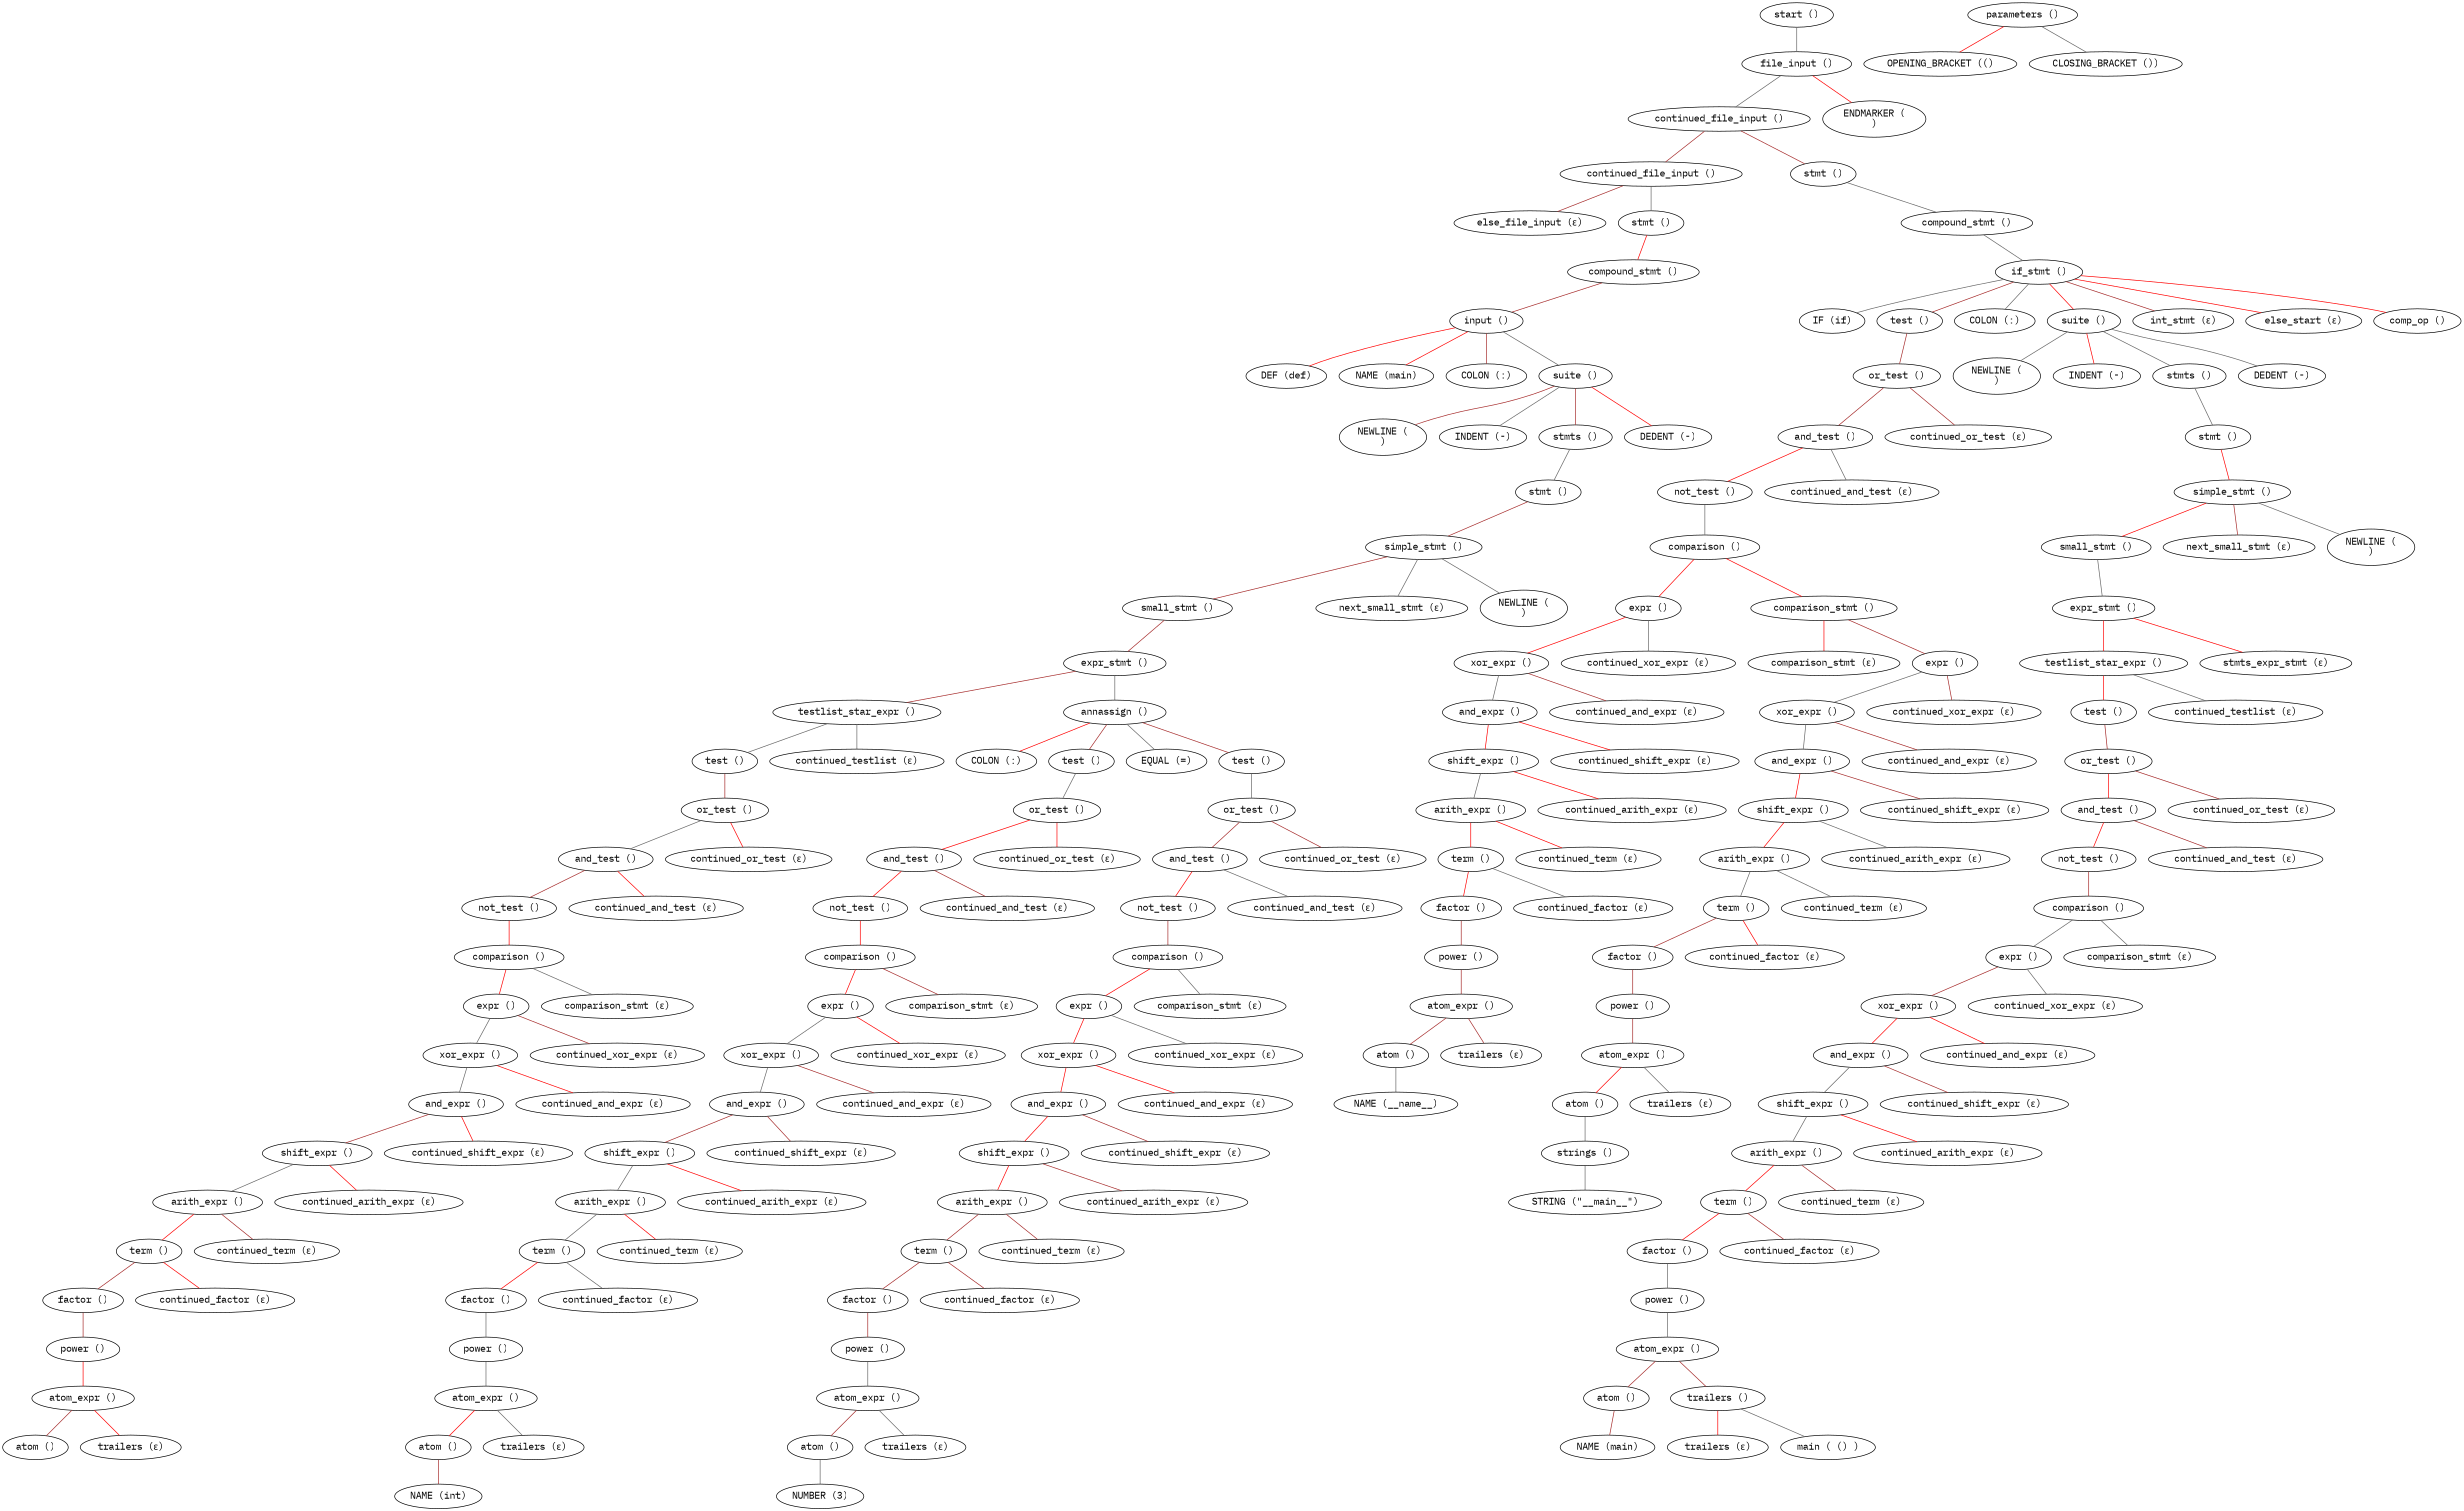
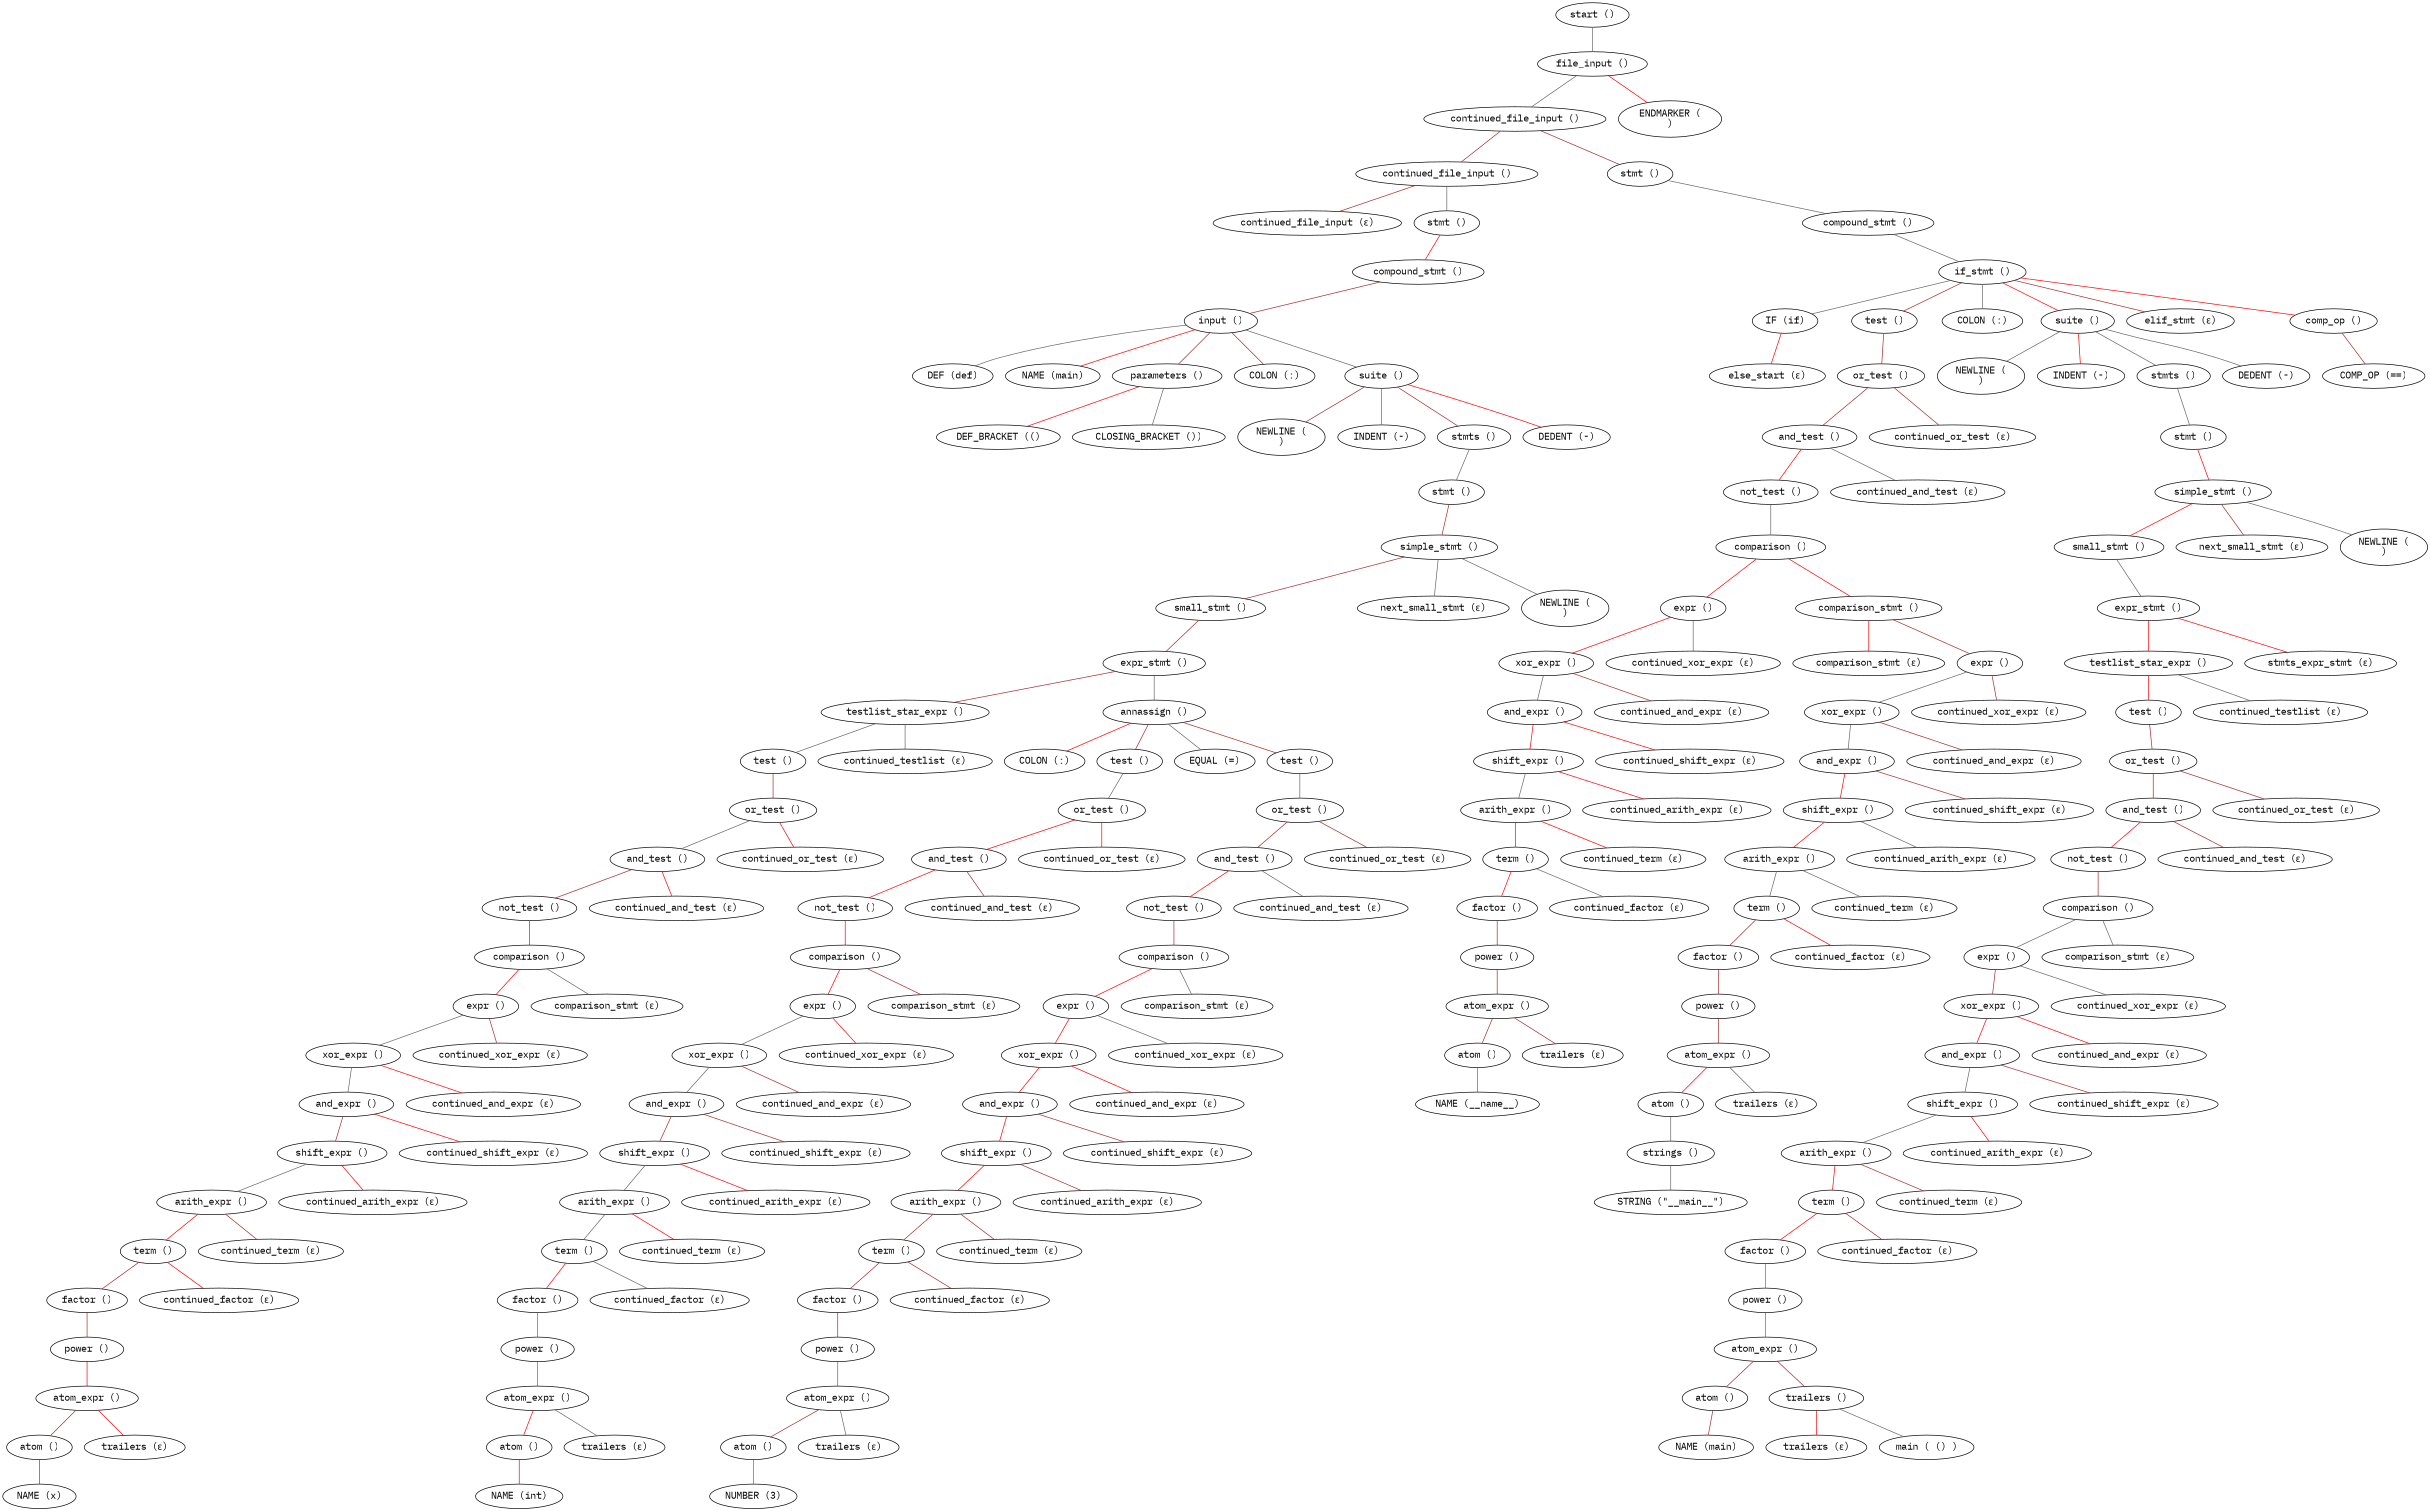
(1940, 64) -> (998, 437)
(1530, 223) -> (1307, 223)
(2168, 296) -> (1776, 349)
(2183, 321) -> (2180, 321)
(1382, 344) -> (1080, 340)
none -> (1194, 348)
none -> (2374, 376)
none -> (39, 1496)
